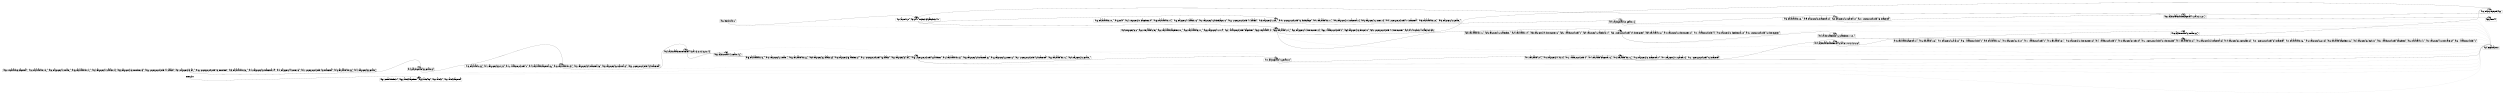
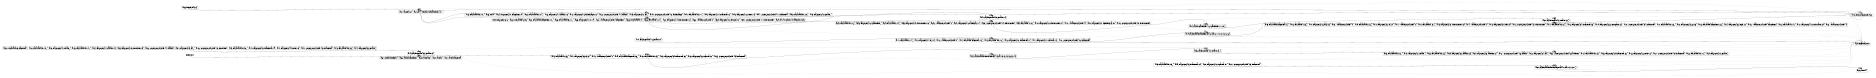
(1729, 20) -> none
(1097, 59) -> none
